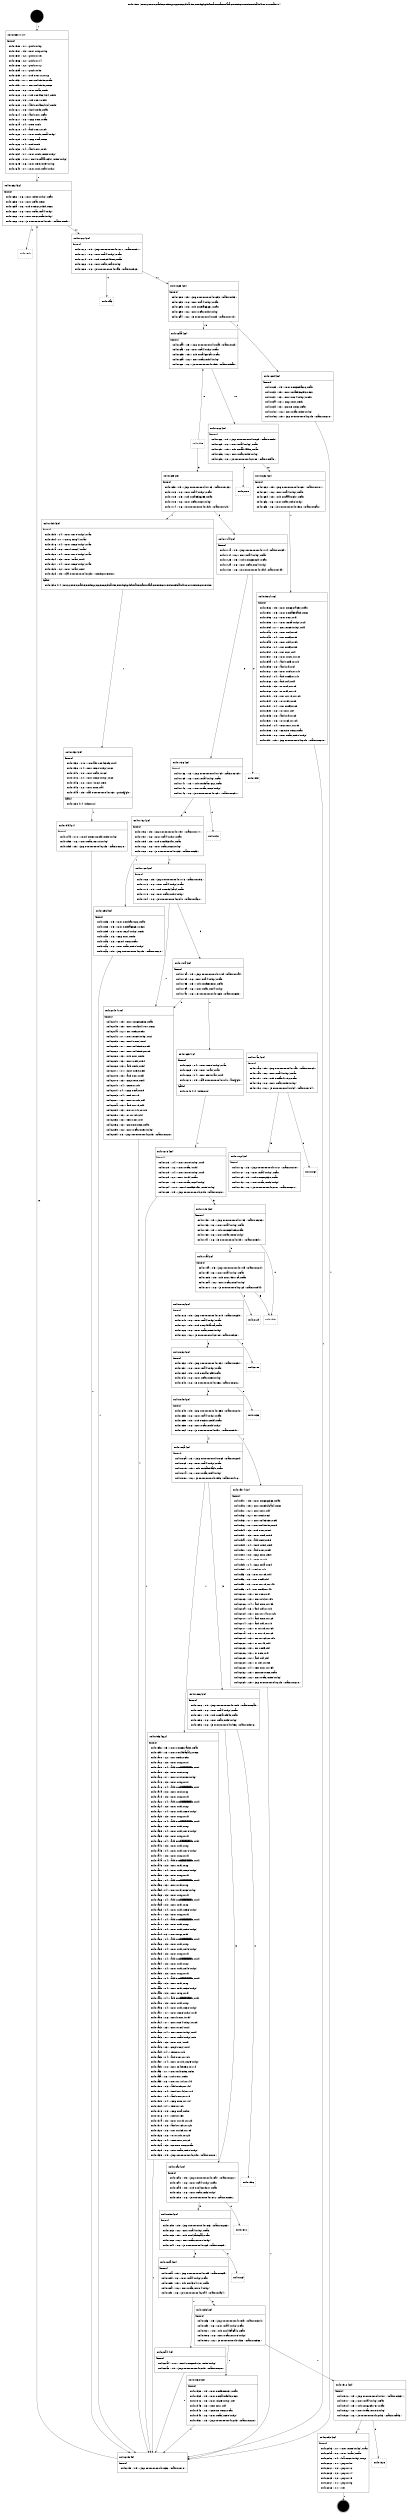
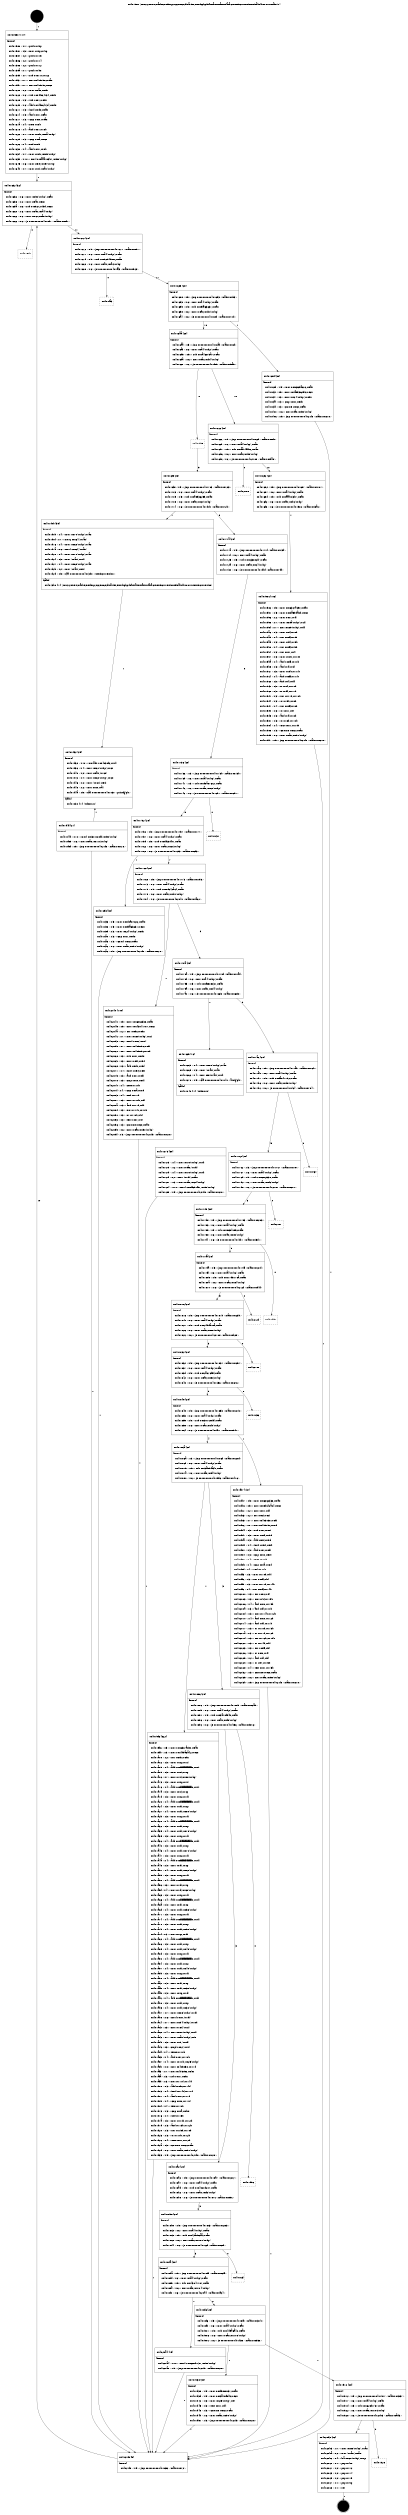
(201, 405) -> (196, 403)
(253, 778) -> none
(92, 814) -> (94, 816)
(179, 1002) -> (257, 1023)
(201, 1121) -> none
(212, 1200) -> (248, 1198)
none -> (276, 1225)
(263, 1302) -> (219, 1295)
(241, 2230) -> none
